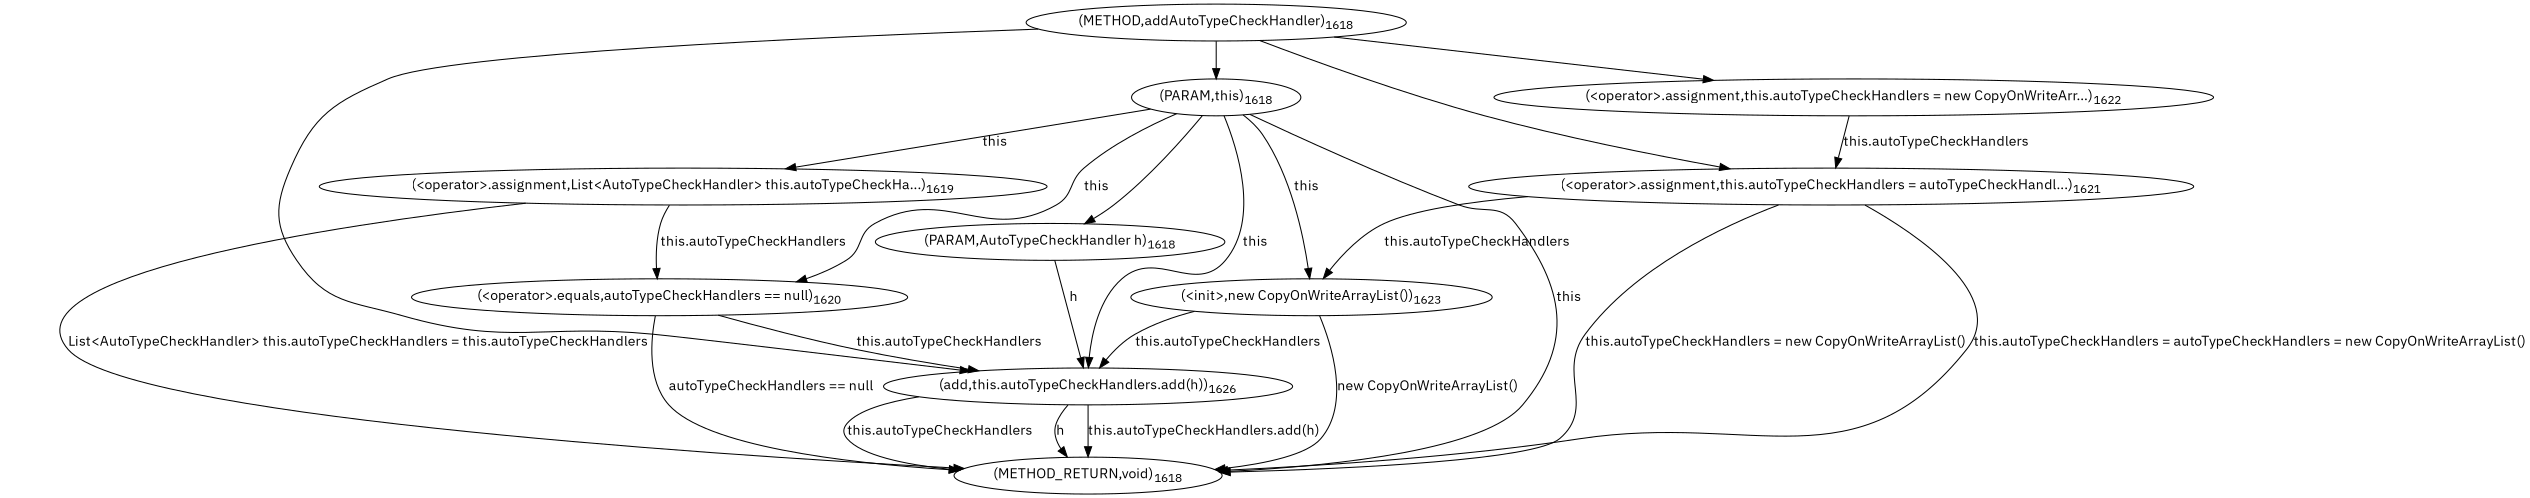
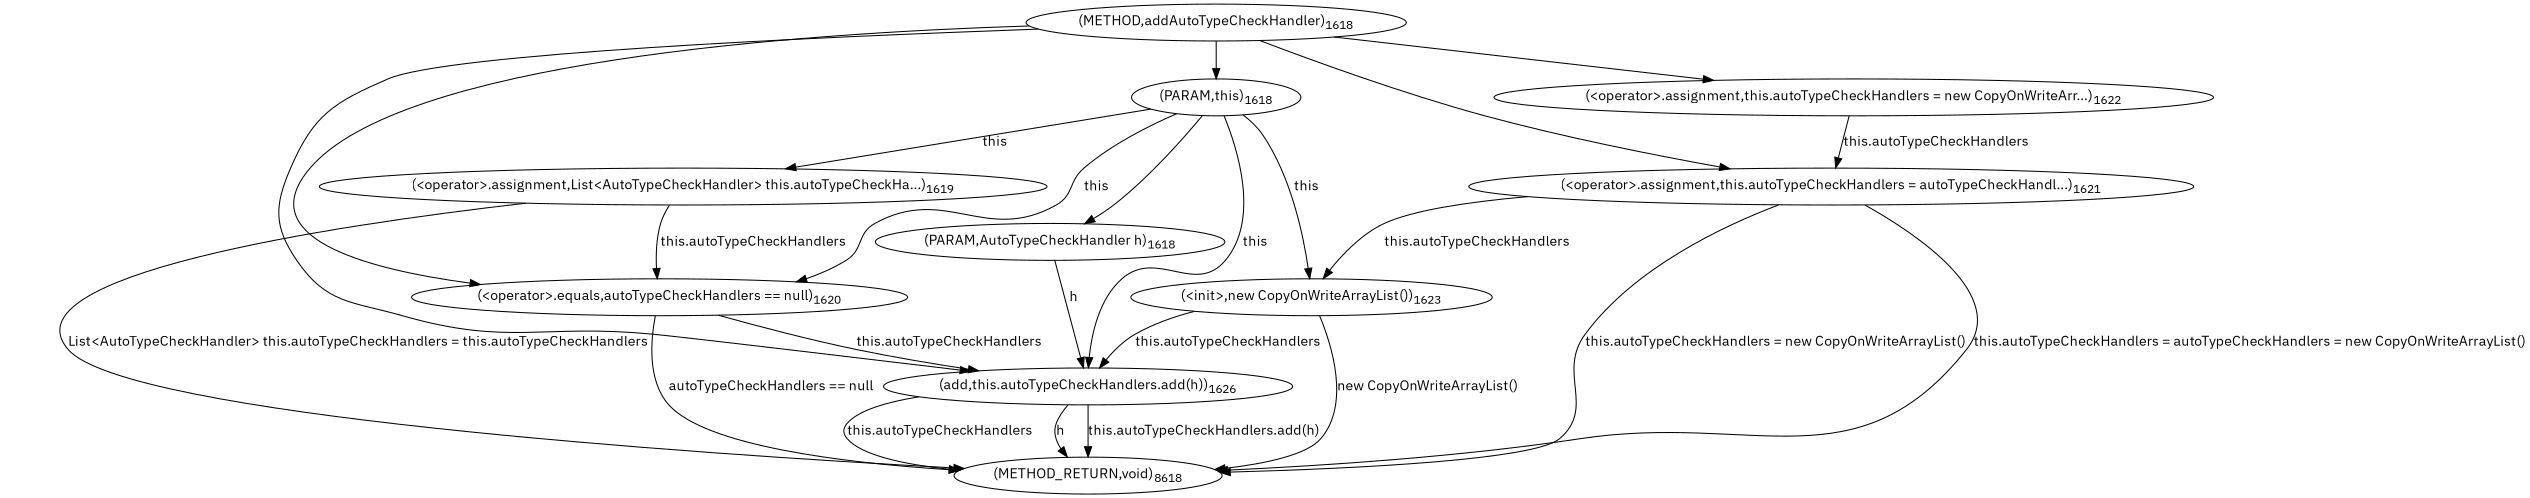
none -> (538, 74)
(1556, 321) -> none
(1169, 474) -> (1169, 474)
